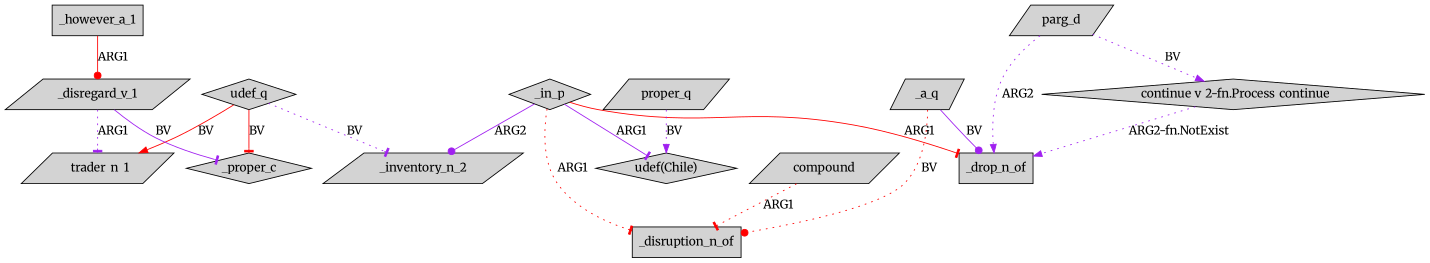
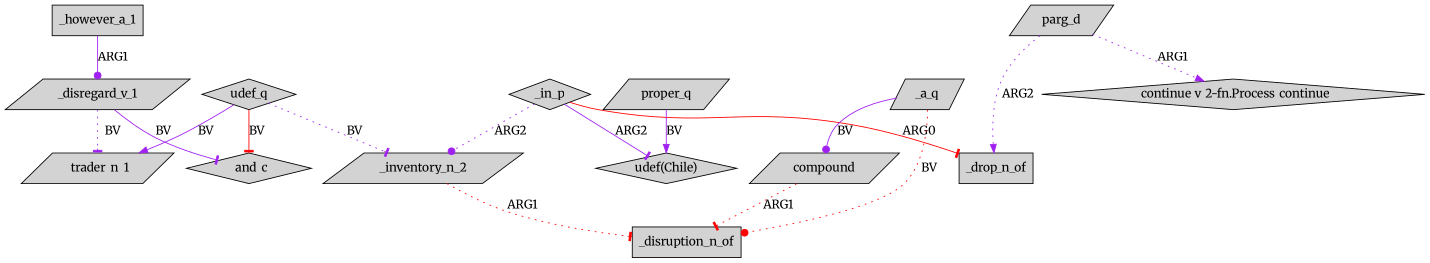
(98, 54) -> (98, 54)
(1173, 57) -> (1173, 57)
(495, 127) -> (495, 127)
(666, 127) -> (666, 127)
(192, 129) -> (192, 129)
(958, 129) -> (854, 112)
(1119, 130) -> none
(113, 131) -> (113, 131)
(631, 131) -> (631, 131)
(920, 131) -> (920, 131)
(249, 168) -> (249, 168)
(560, 187) -> (534, 219)
